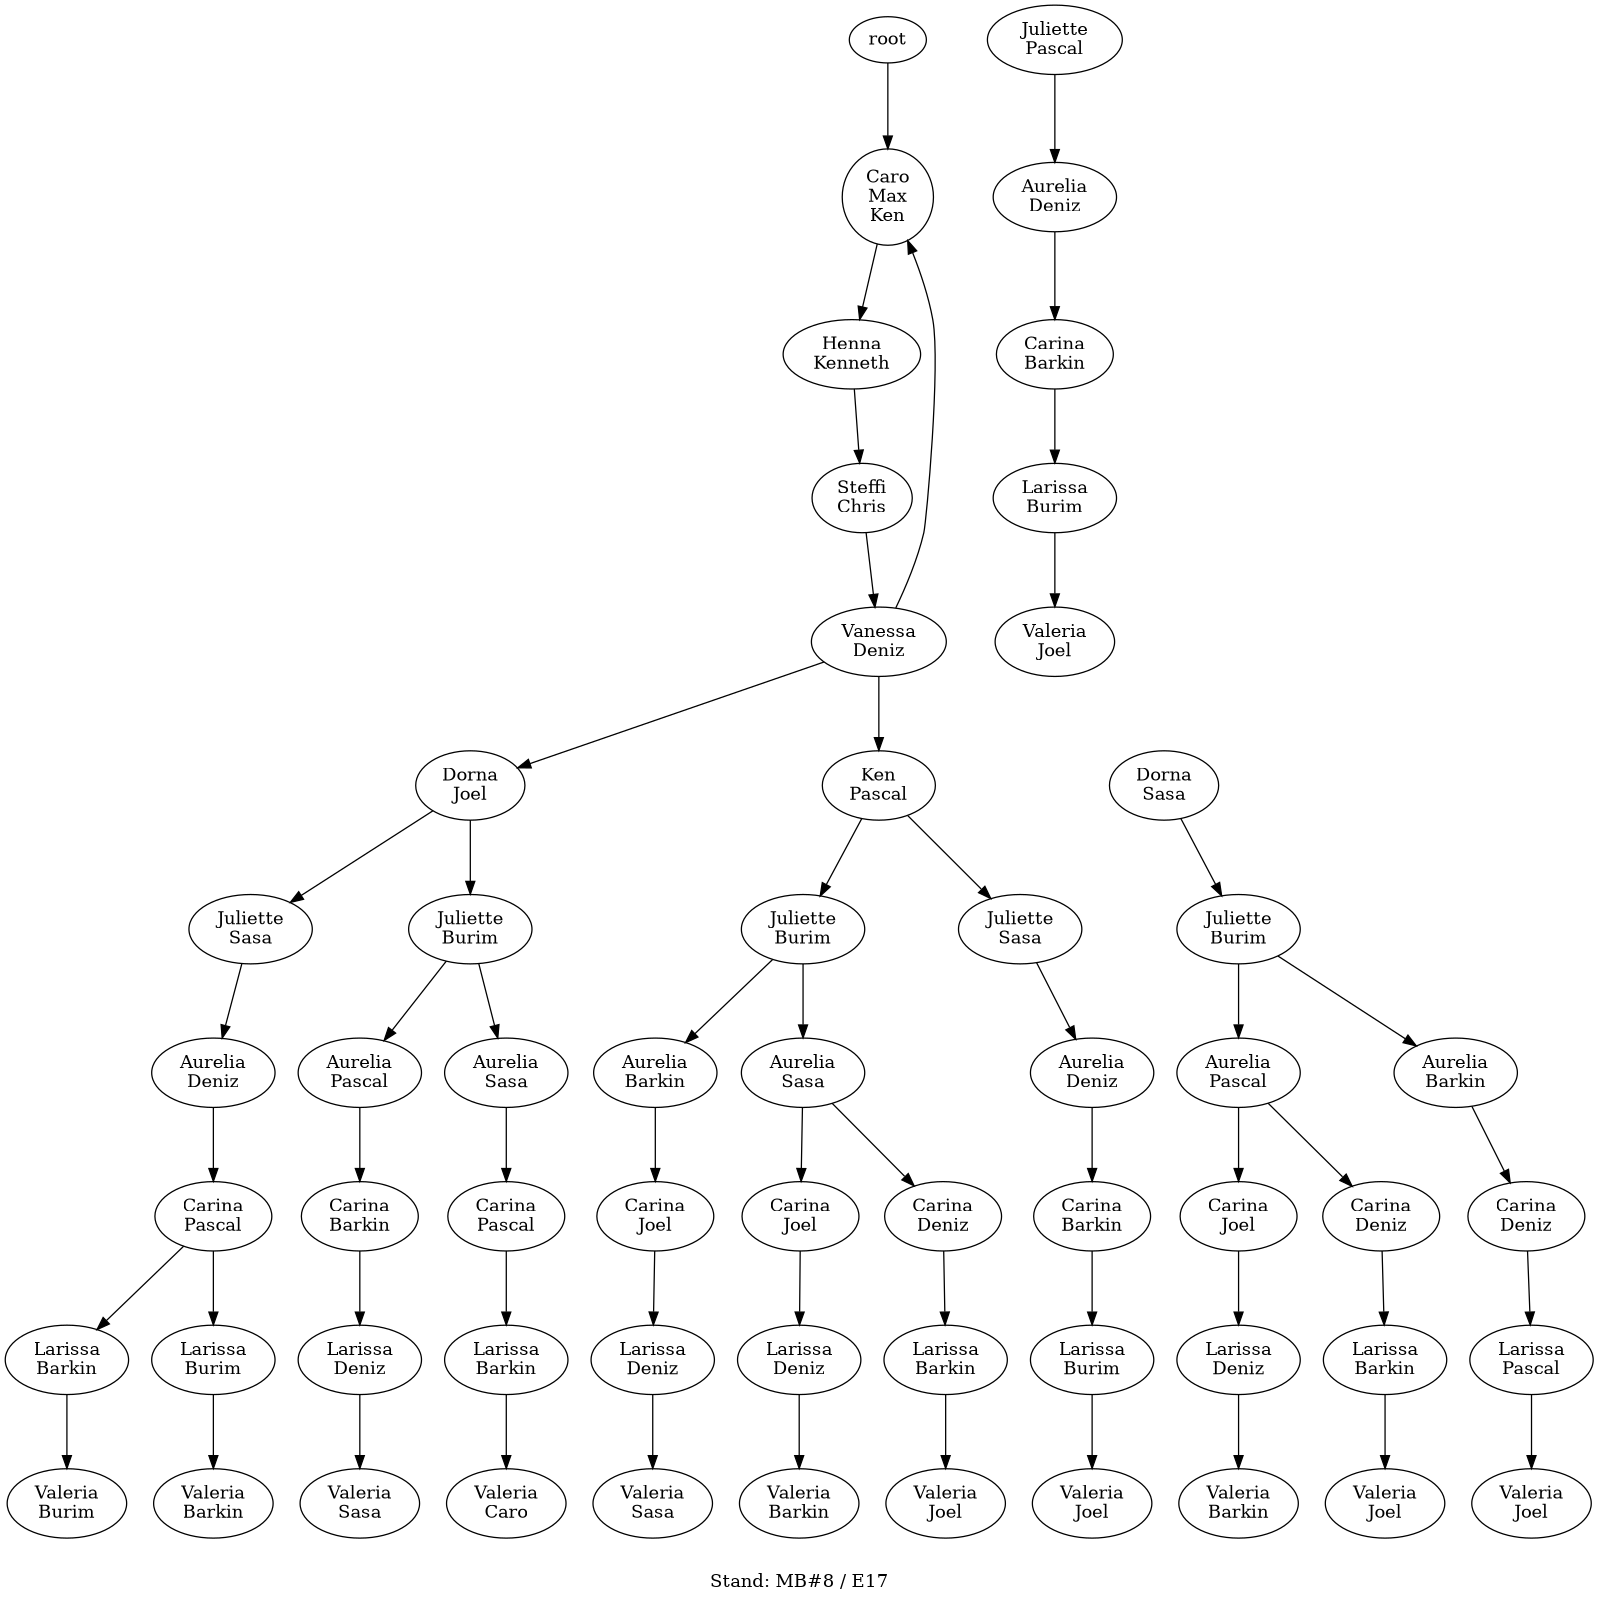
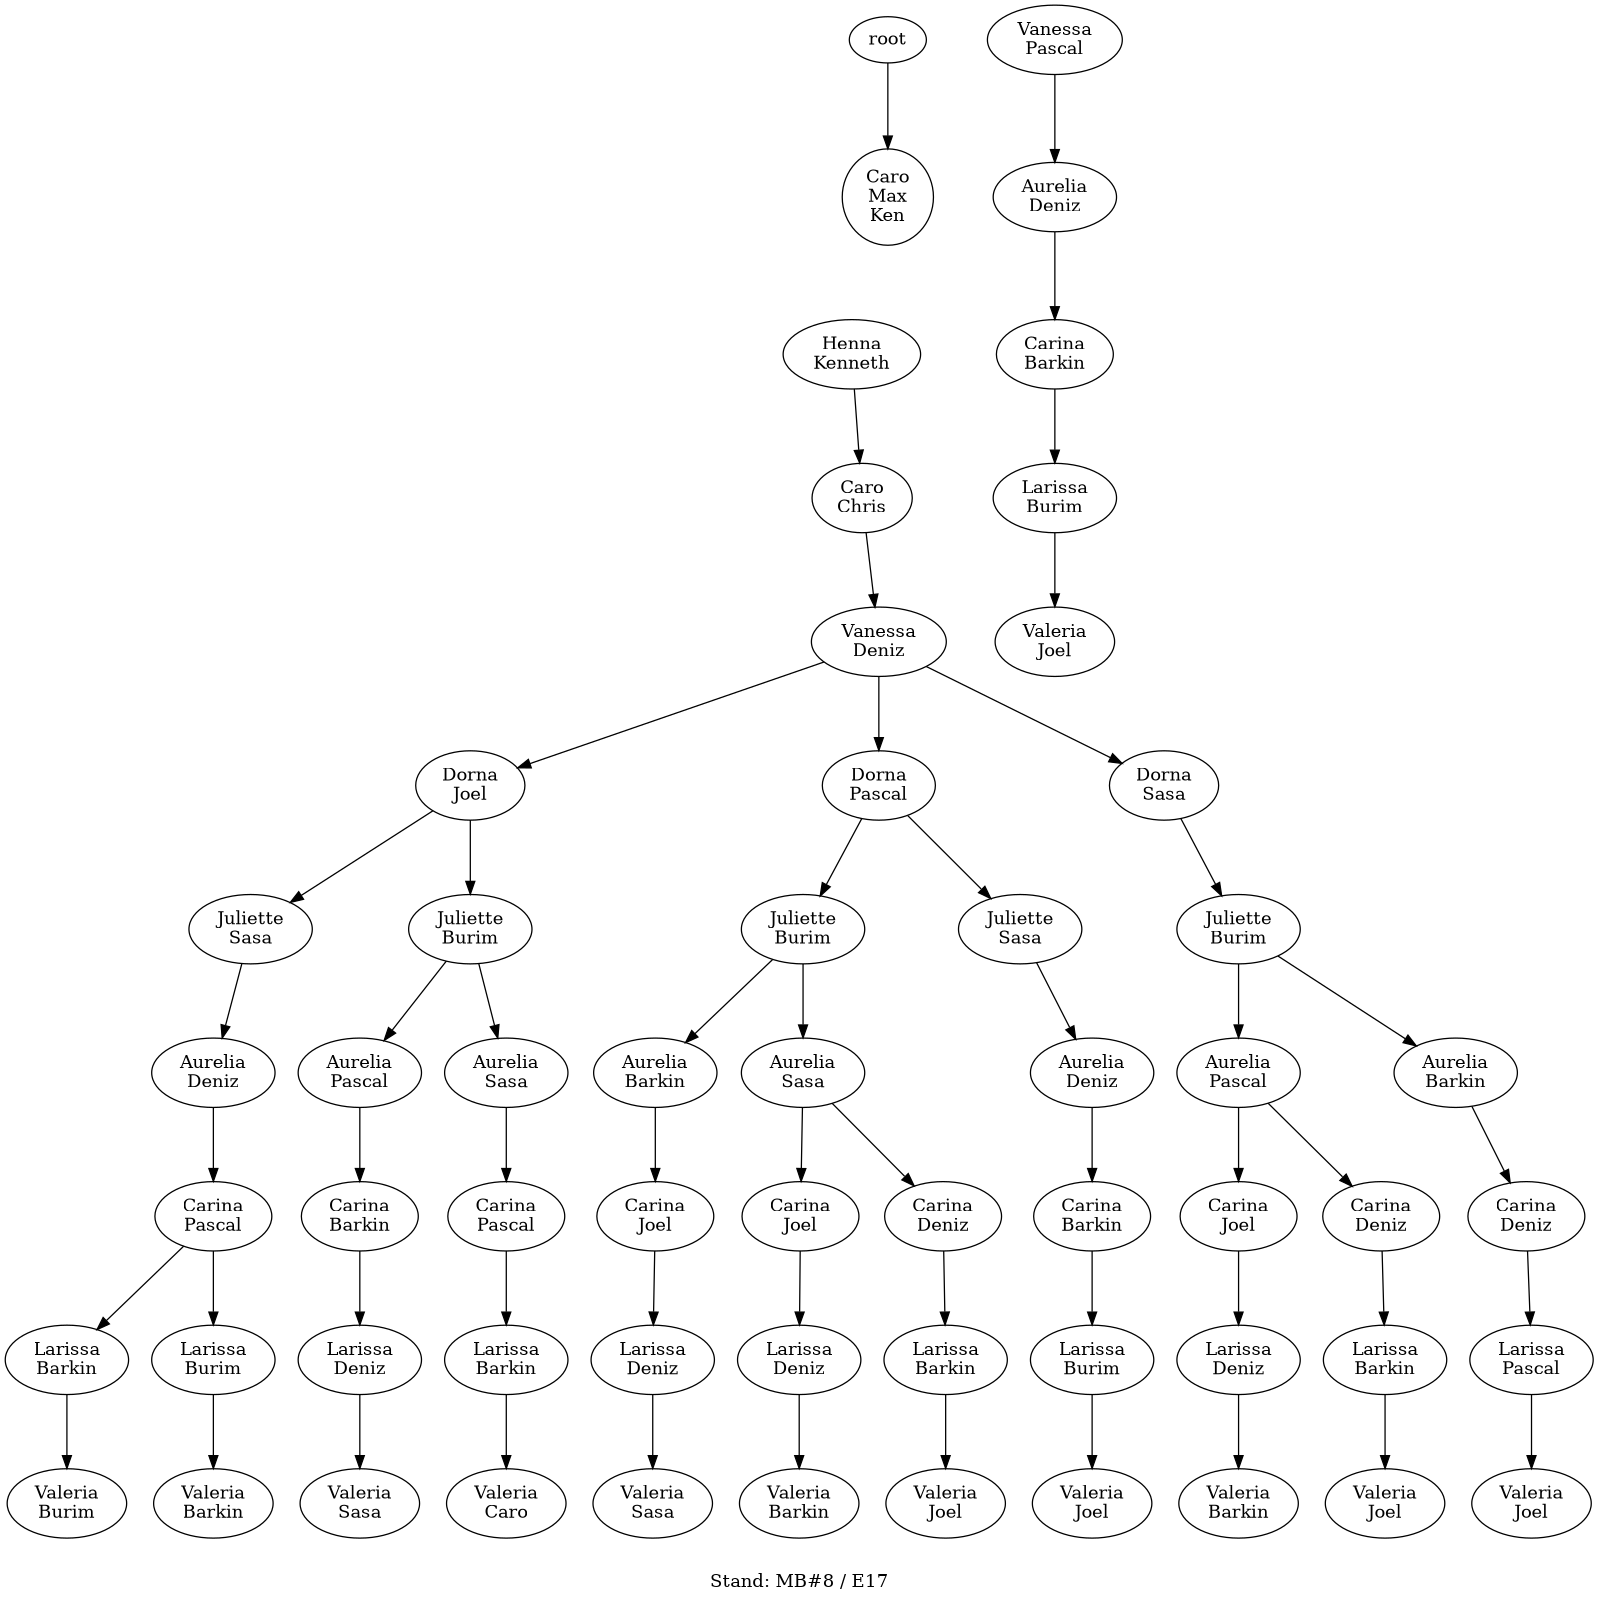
(1055, 40) -> (1055, 40)
(870, 276) -> none
(933, 432) -> (1018, 712)
(862, 498) -> (862, 498)
(879, 785) -> (879, 785)
